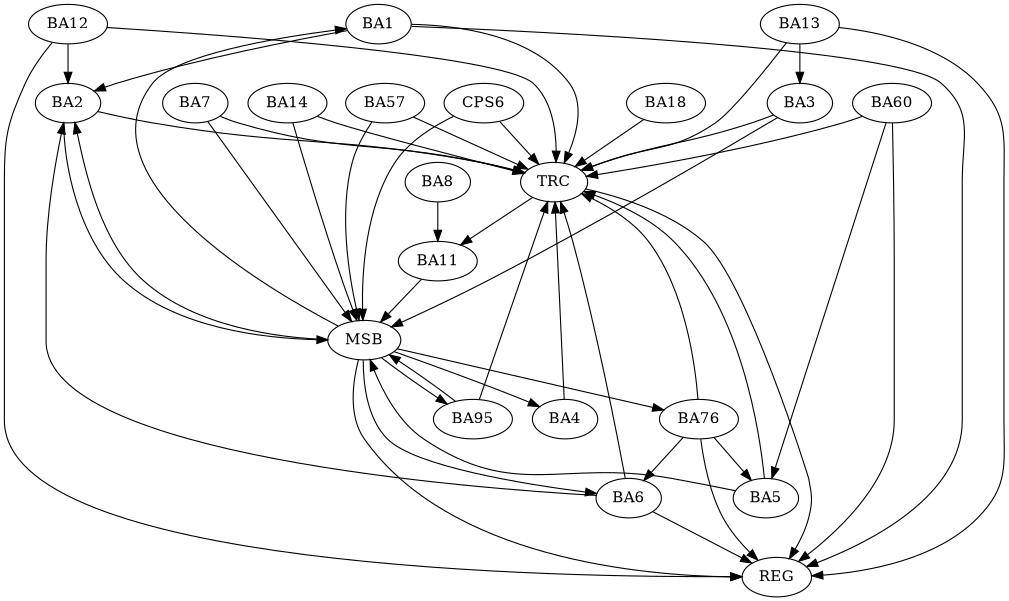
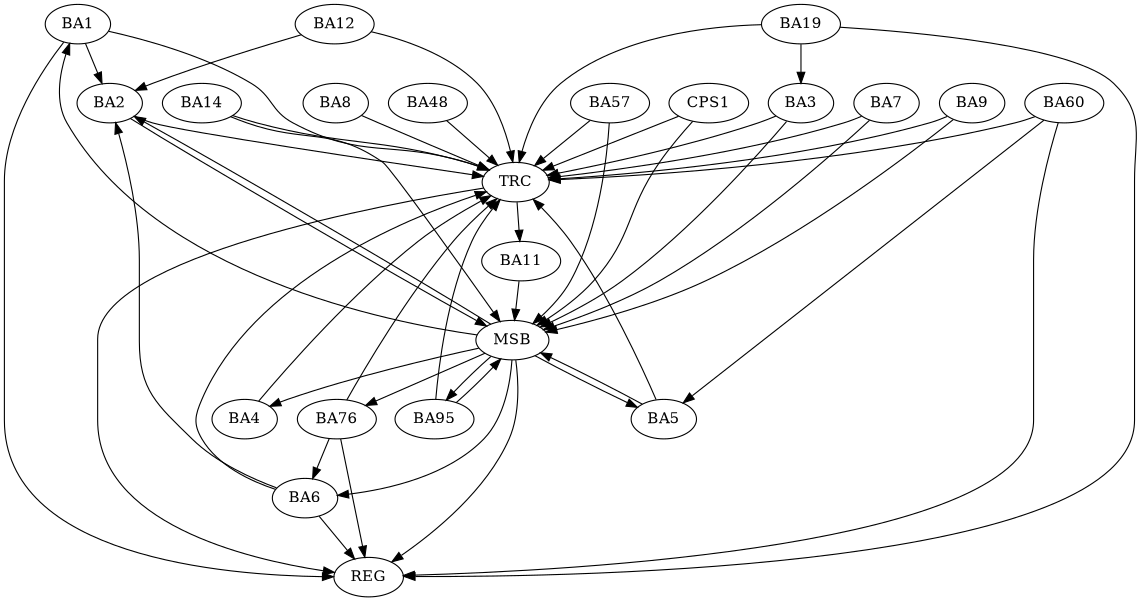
(800, 24) -> (801, 24)
(484, 103) -> (709, 103)
(666, 103) -> (428, 103)
none -> (972, 103)
(438, 216) -> (420, 141)
(729, 455) -> (581, 380)
(153, 525) -> none
